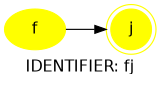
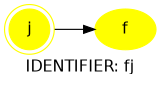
(80, 29) -> (69, 29)
